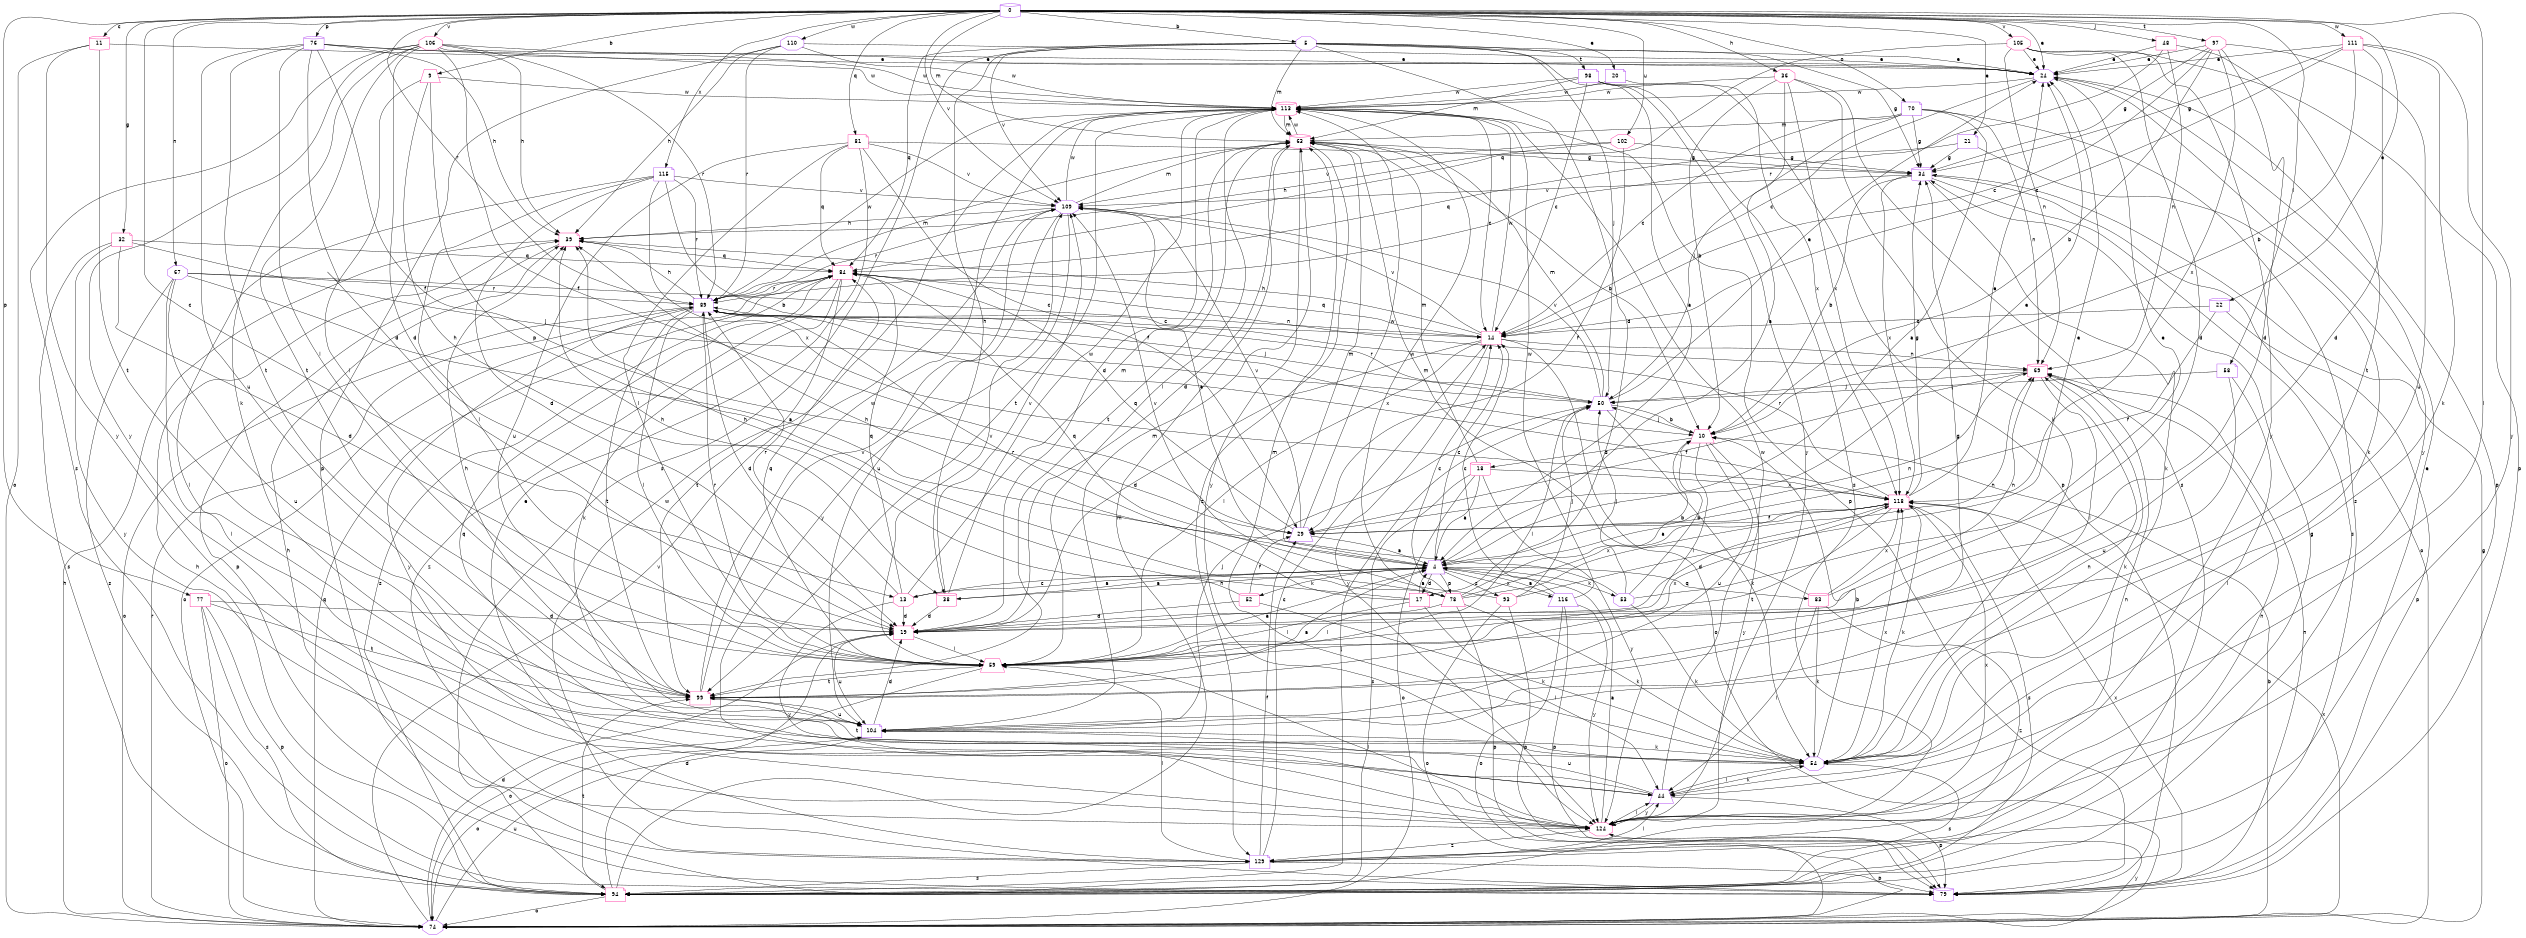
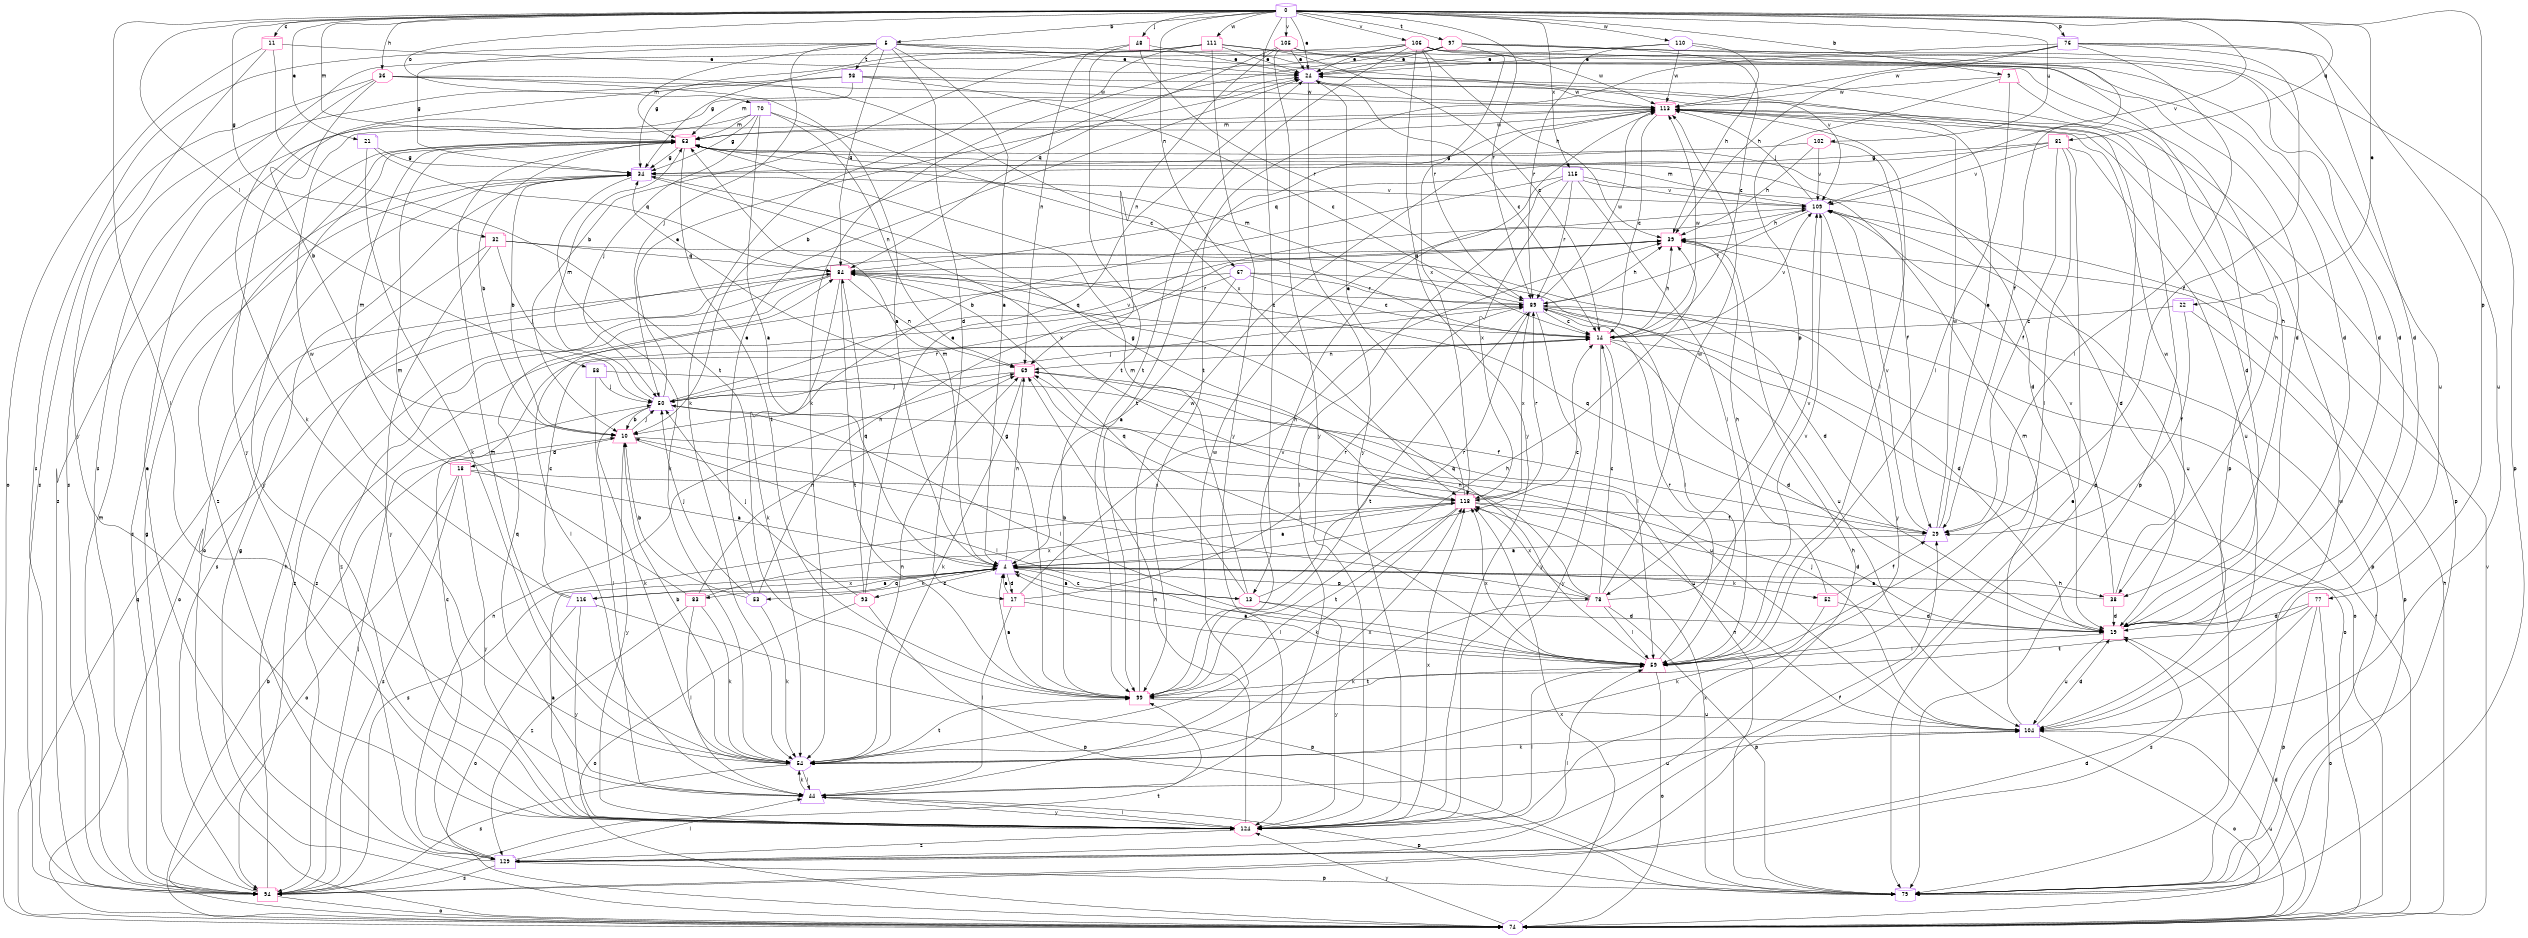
(1615, 76) -> none
(1073, 158) -> (1776, 158)
(1206, 418) -> none
